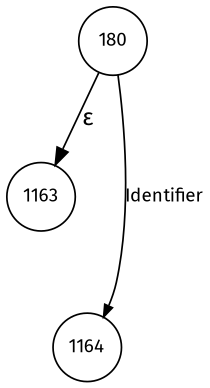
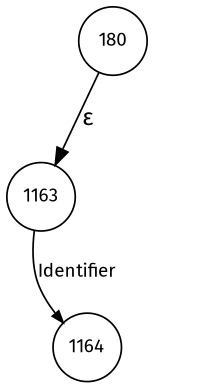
(126, 191) -> (35, 274)
